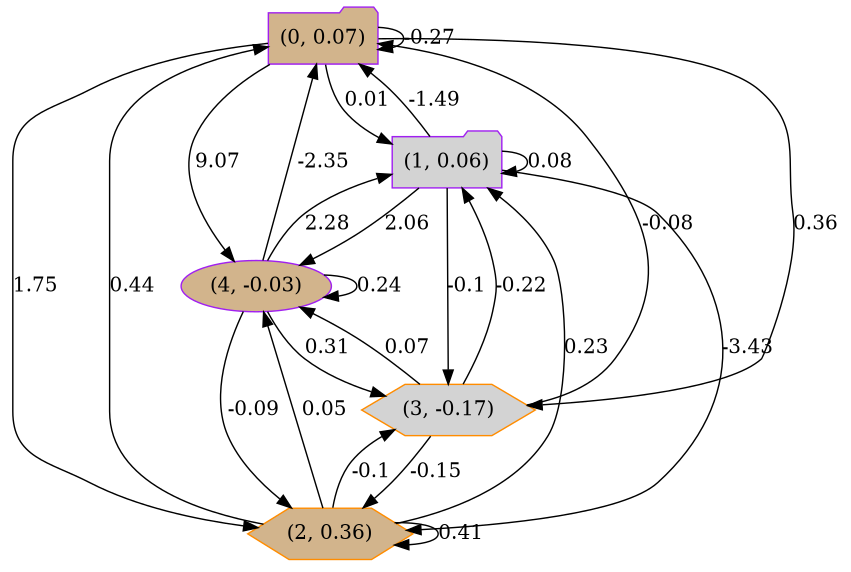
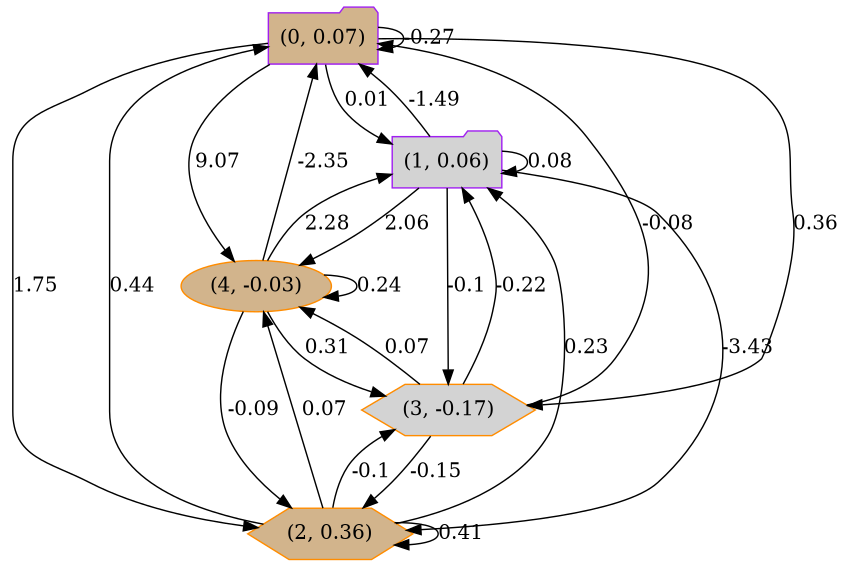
(256, 286) -> (256, 286)
(325, 410) -> (325, 410)
